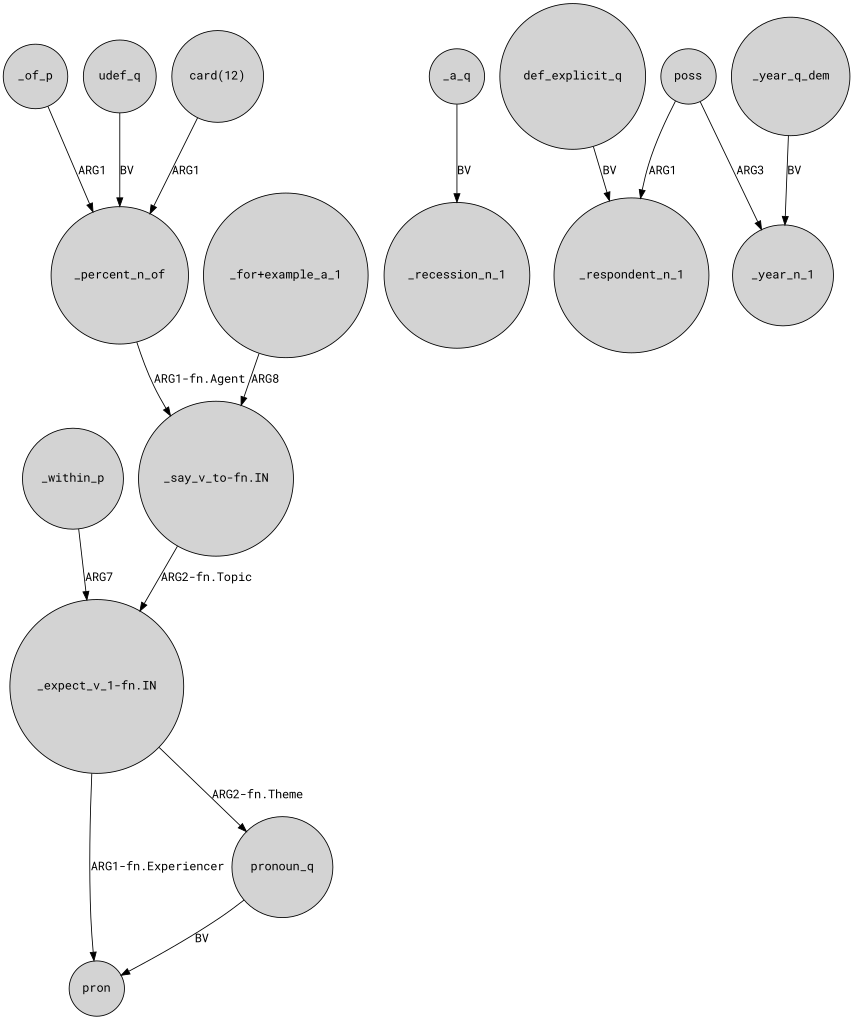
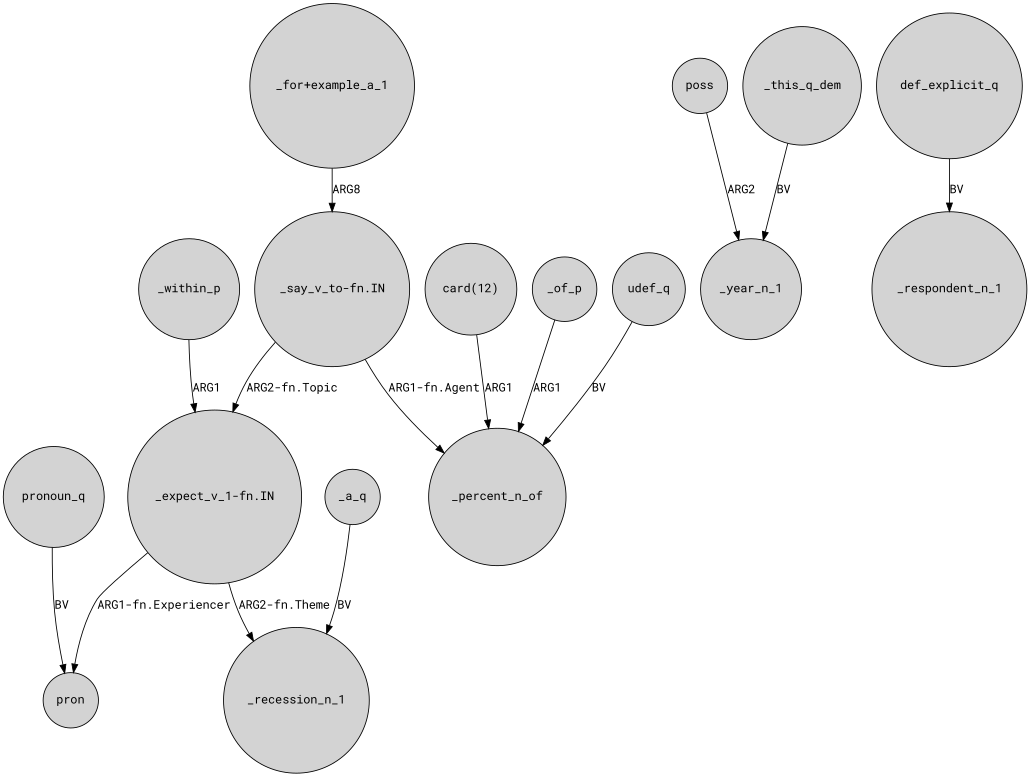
(791, 76) -> (802, 86)
(656, 144) -> none
(751, 171) -> (742, 190)
(149, 376) -> (398, 406)
(99, 578) -> (207, 388)
(200, 786) -> (237, 609)
